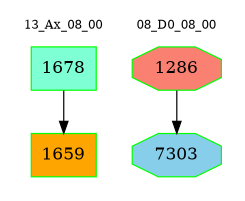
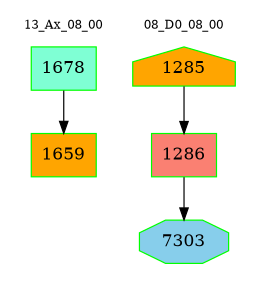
(177, 69) -> (184, 155)
none -> (184, 69)
